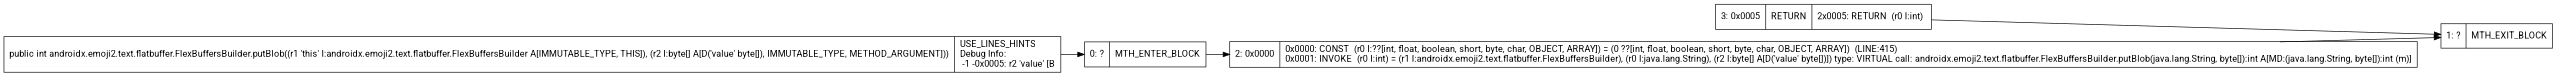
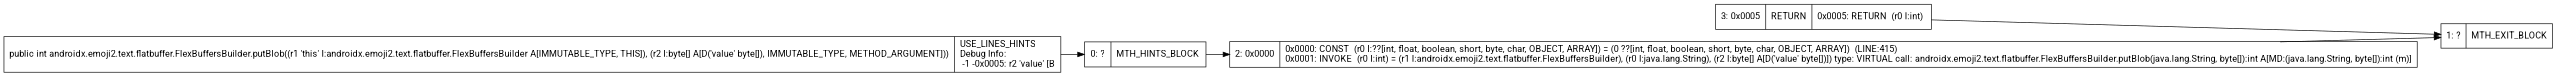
(1872, 16) -> (1872, 16)
(1158, 54) -> (1158, 54)
